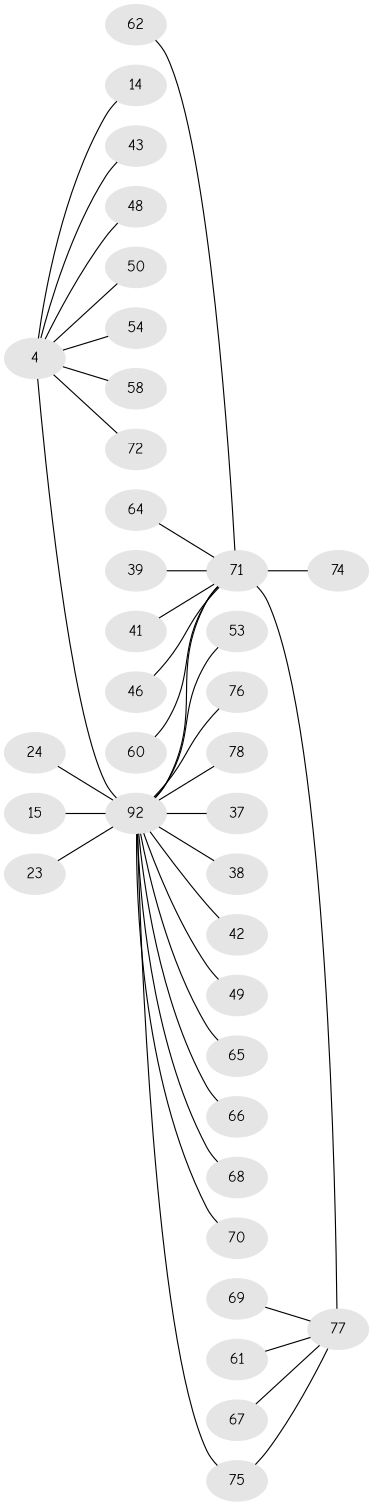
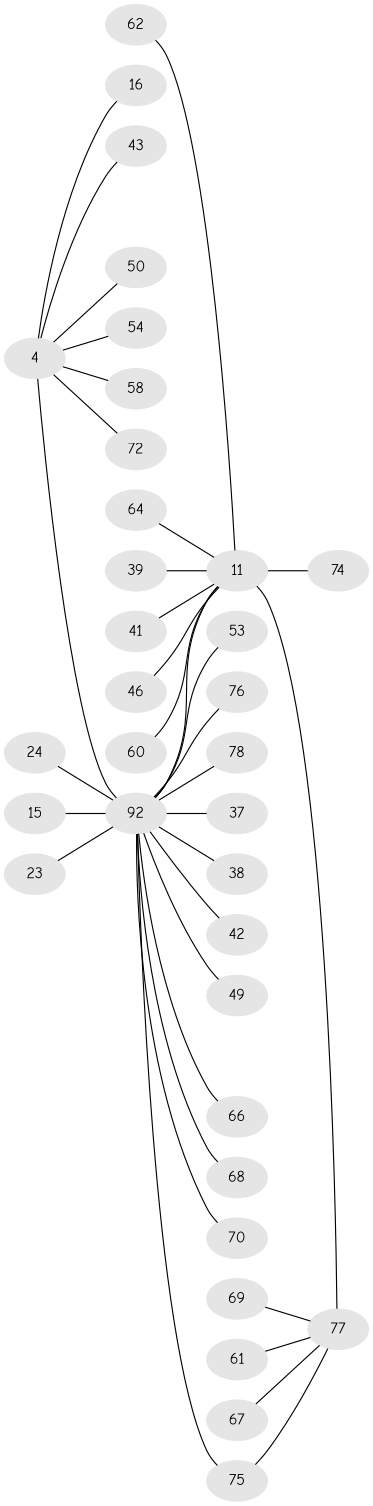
(136, 85) -> (136, 85)
(136, 207) -> none
(237, 571) -> (237, 571)
(237, 1056) -> none
